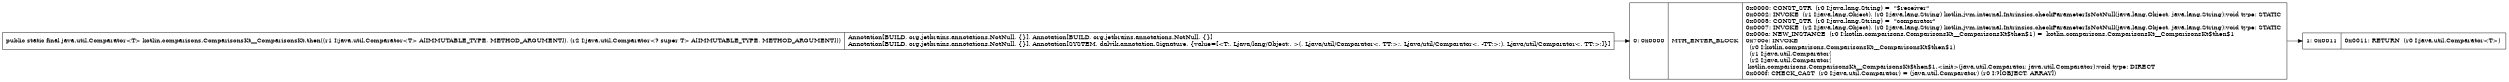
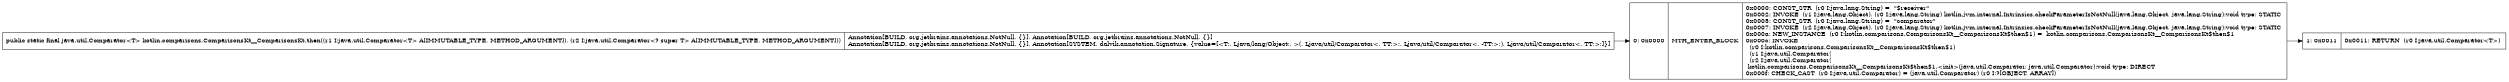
(1774, 41) -> (1774, 41)
